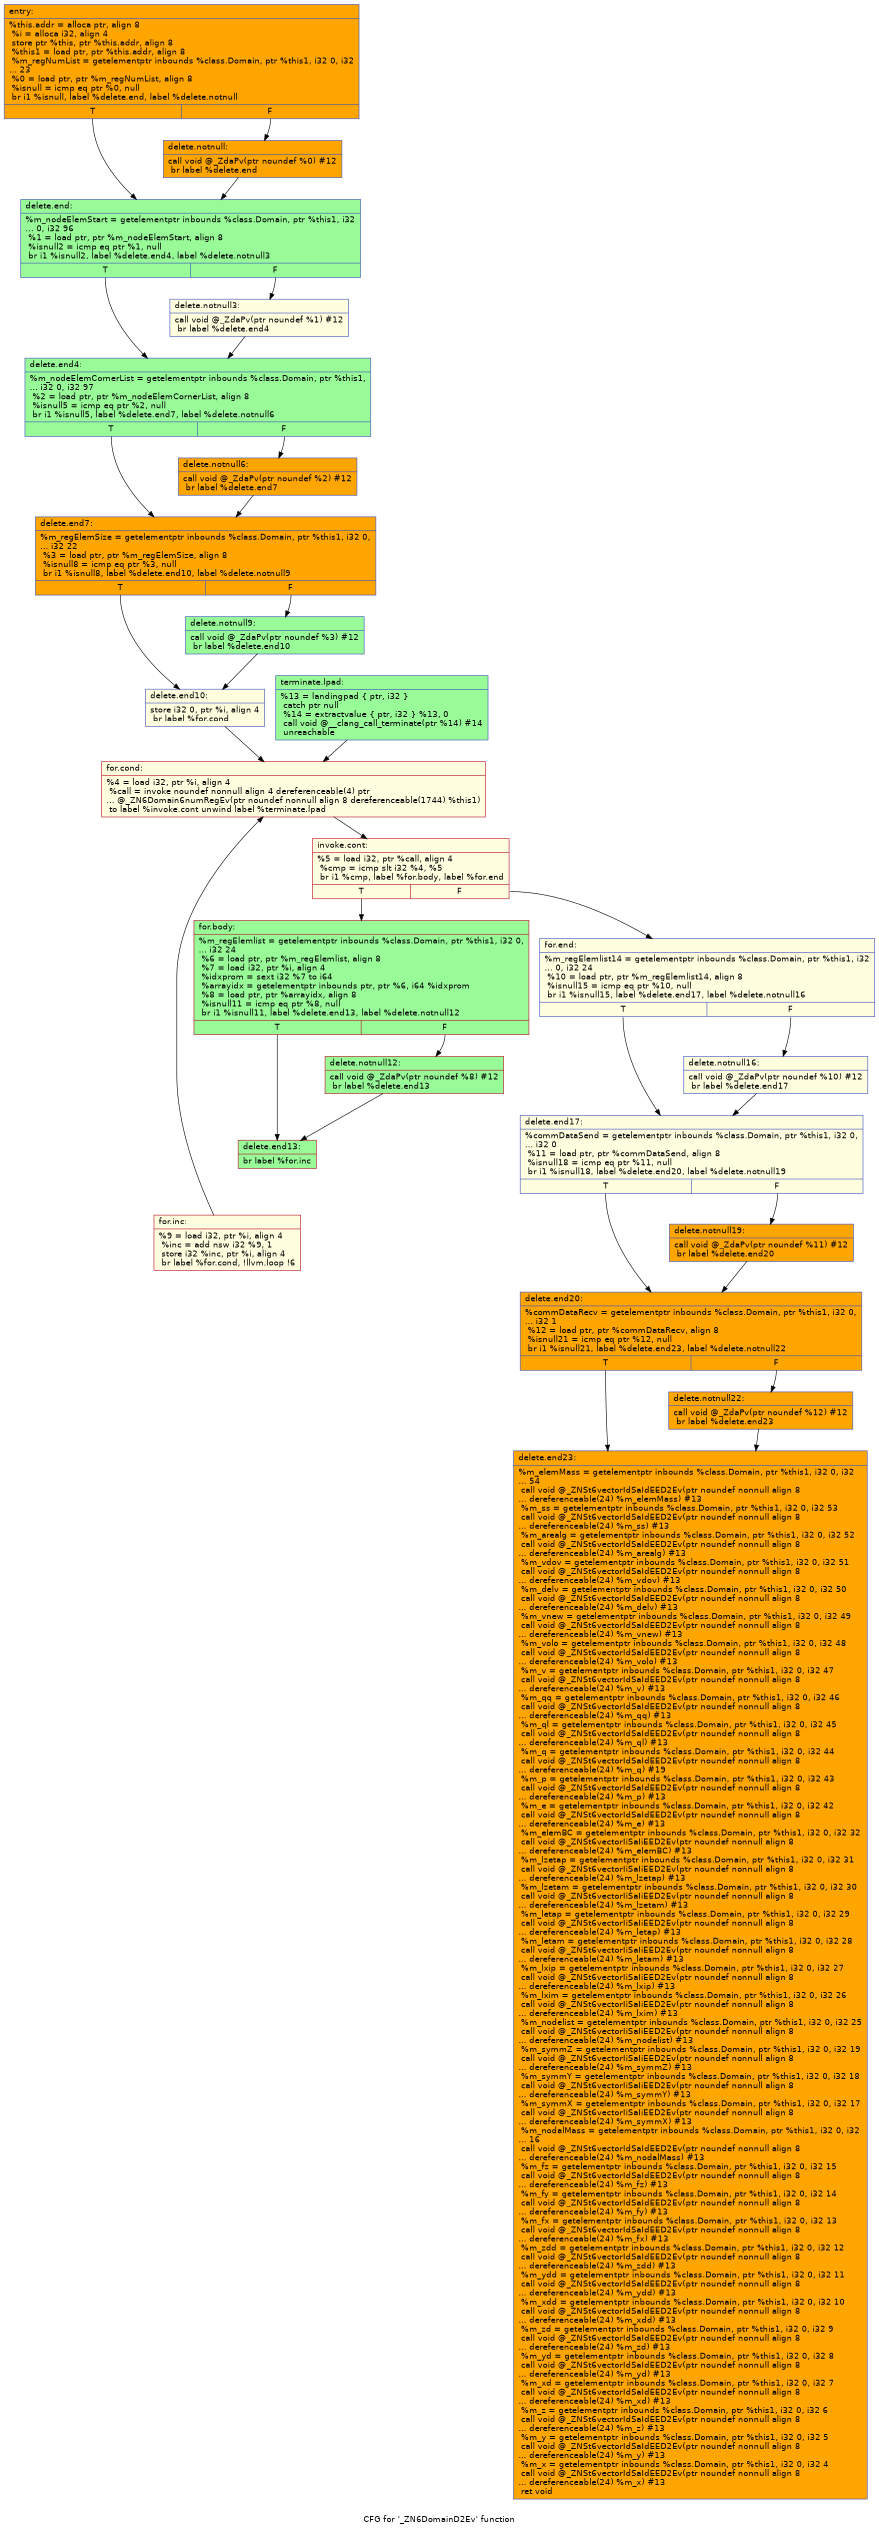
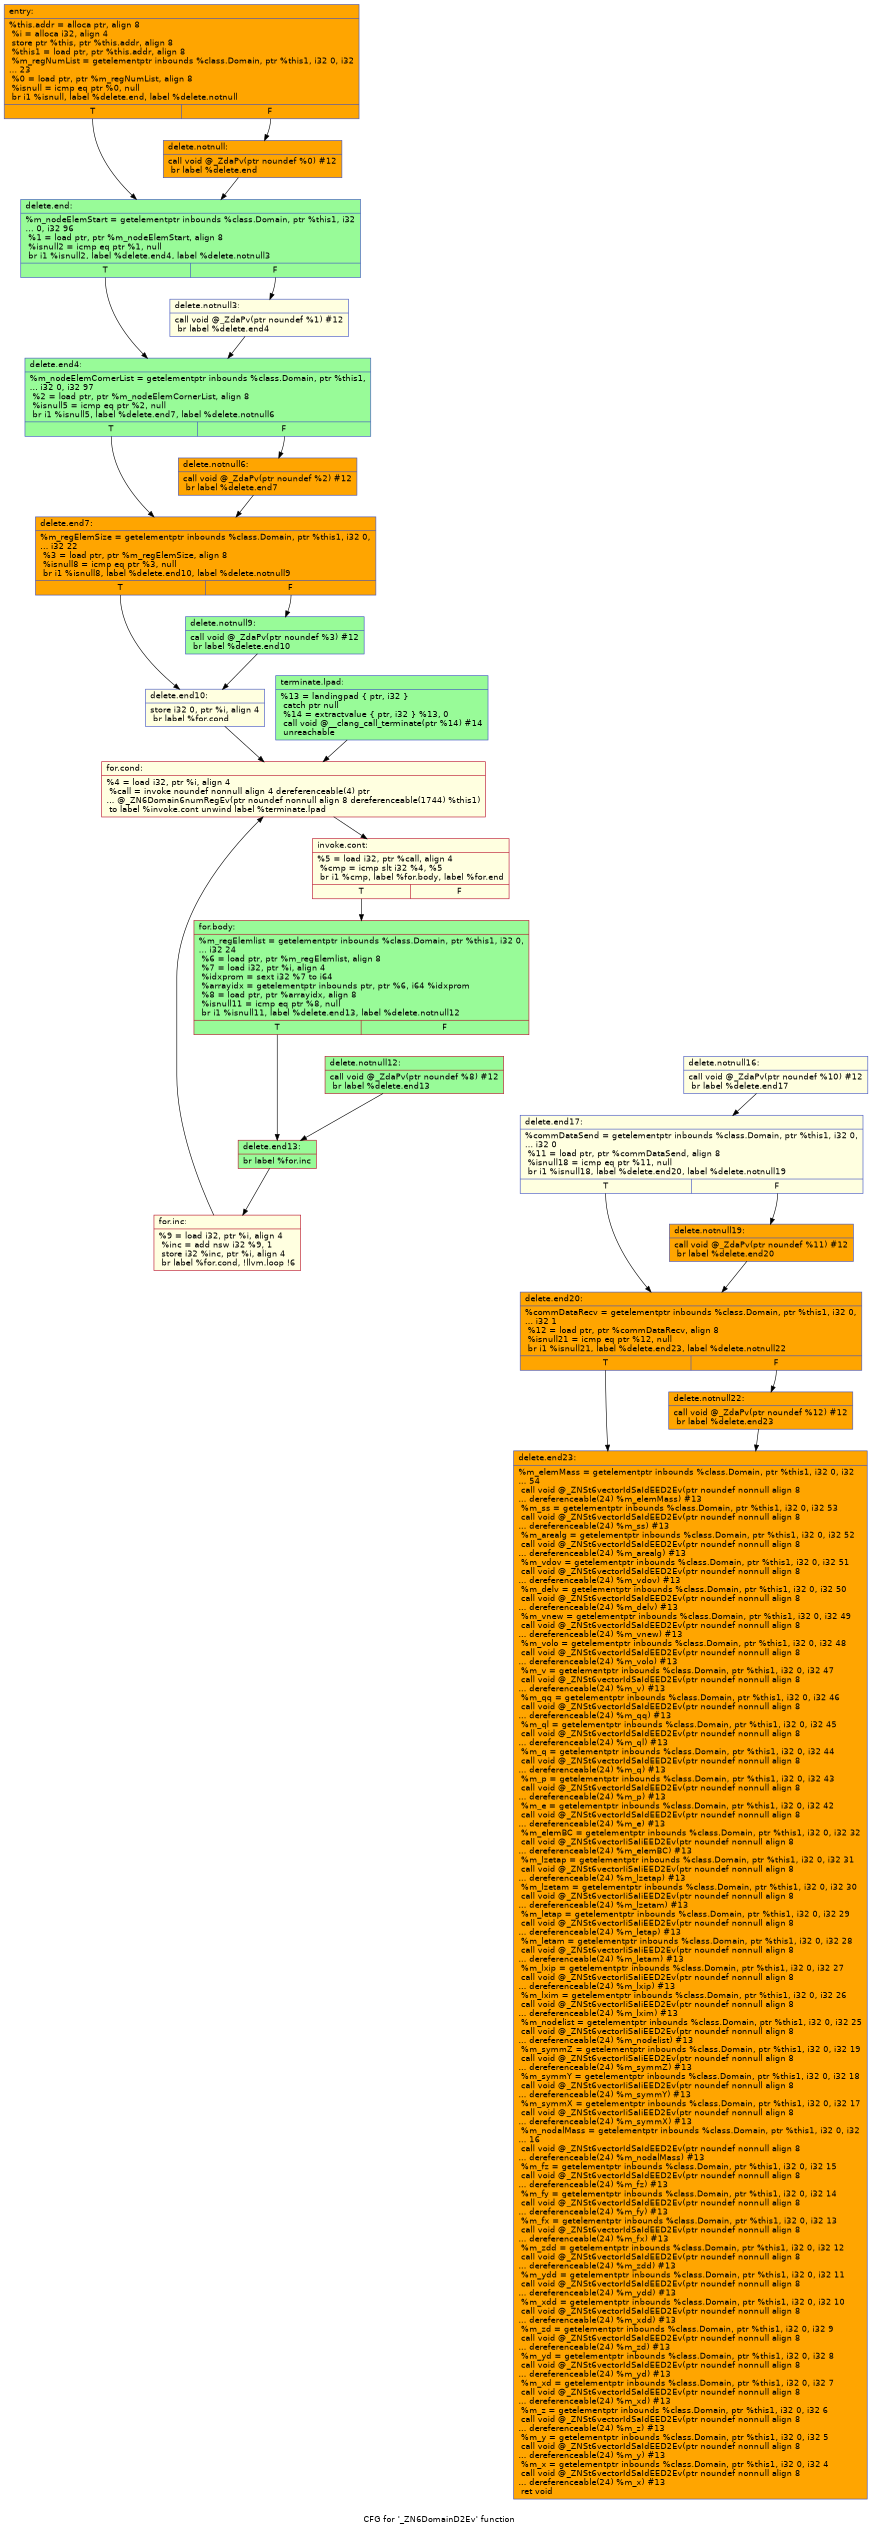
(707, 978) -> none
(443, 1044) -> none
none -> (258, 1189)
(592, 1770) -> (592, 1770)
